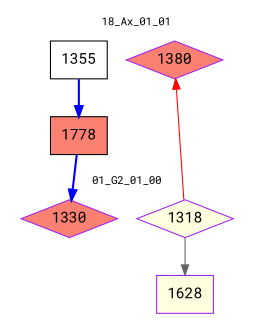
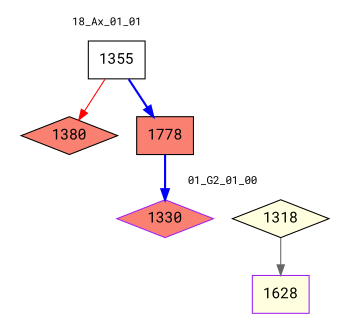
(175, 60) -> (69, 136)
(180, 145) -> (95, 95)
(185, 219) -> (281, 219)
